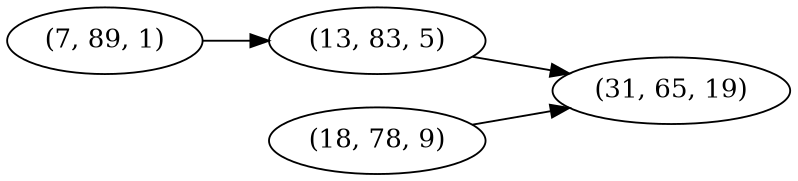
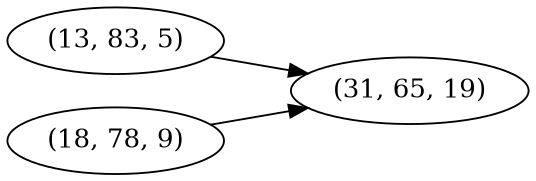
(105, 41) -> none
